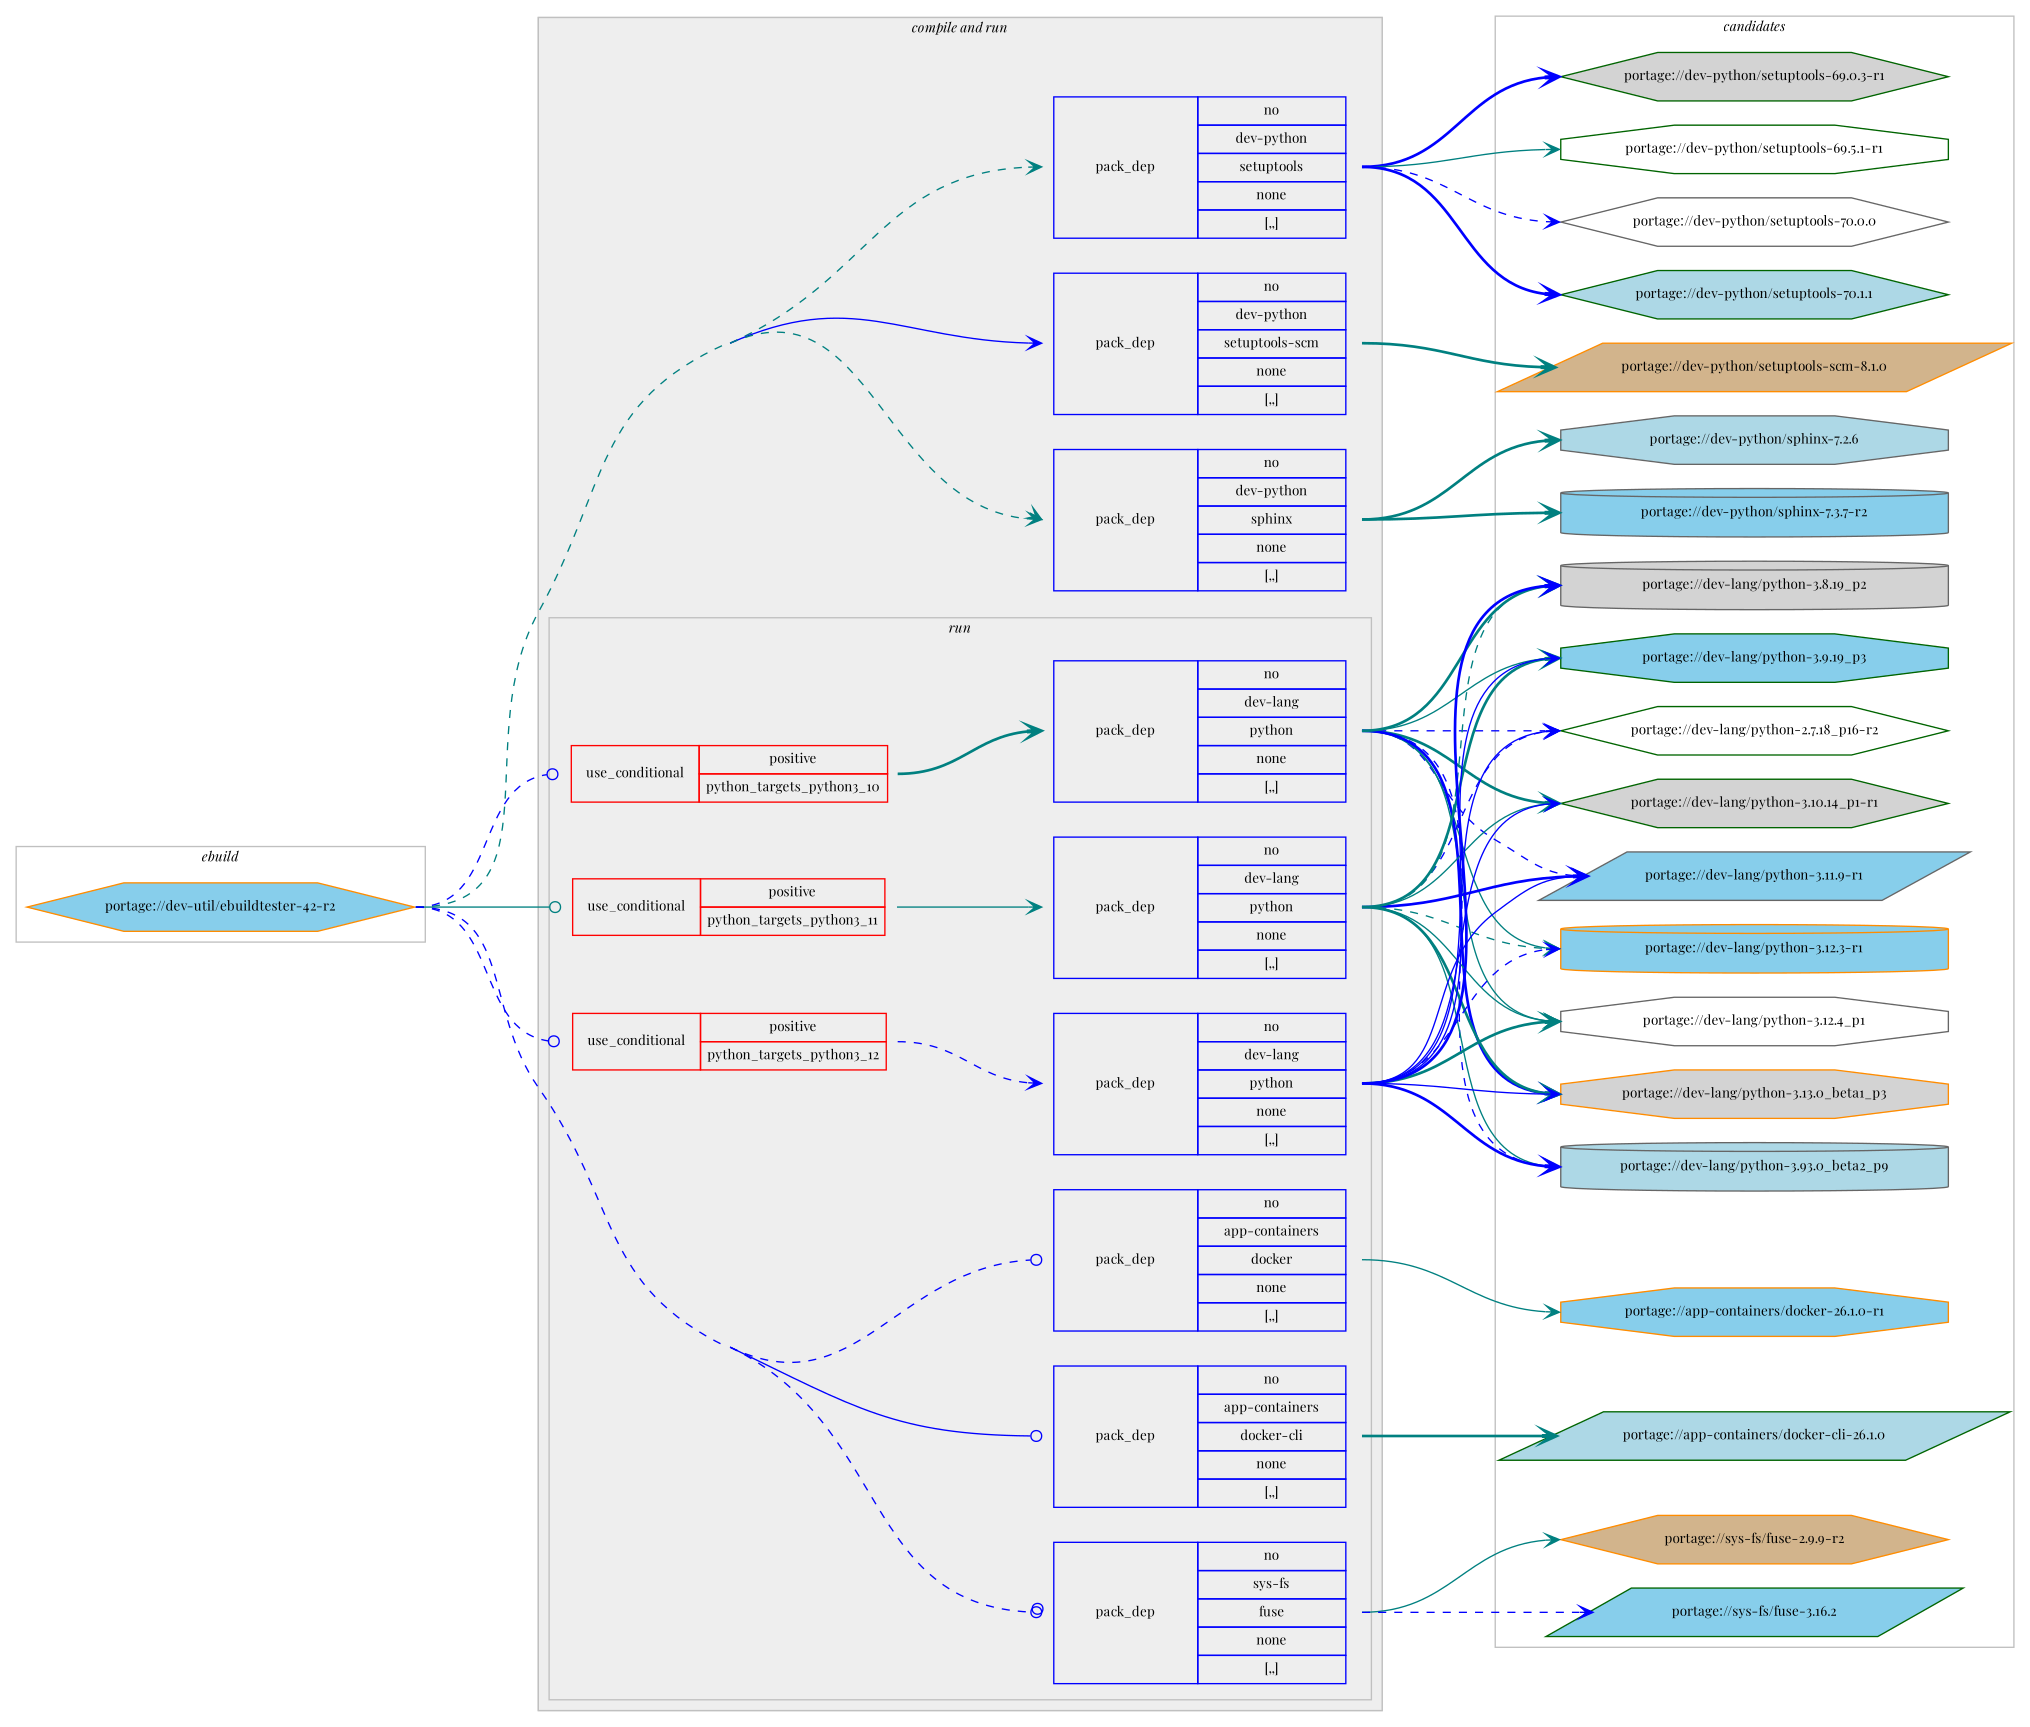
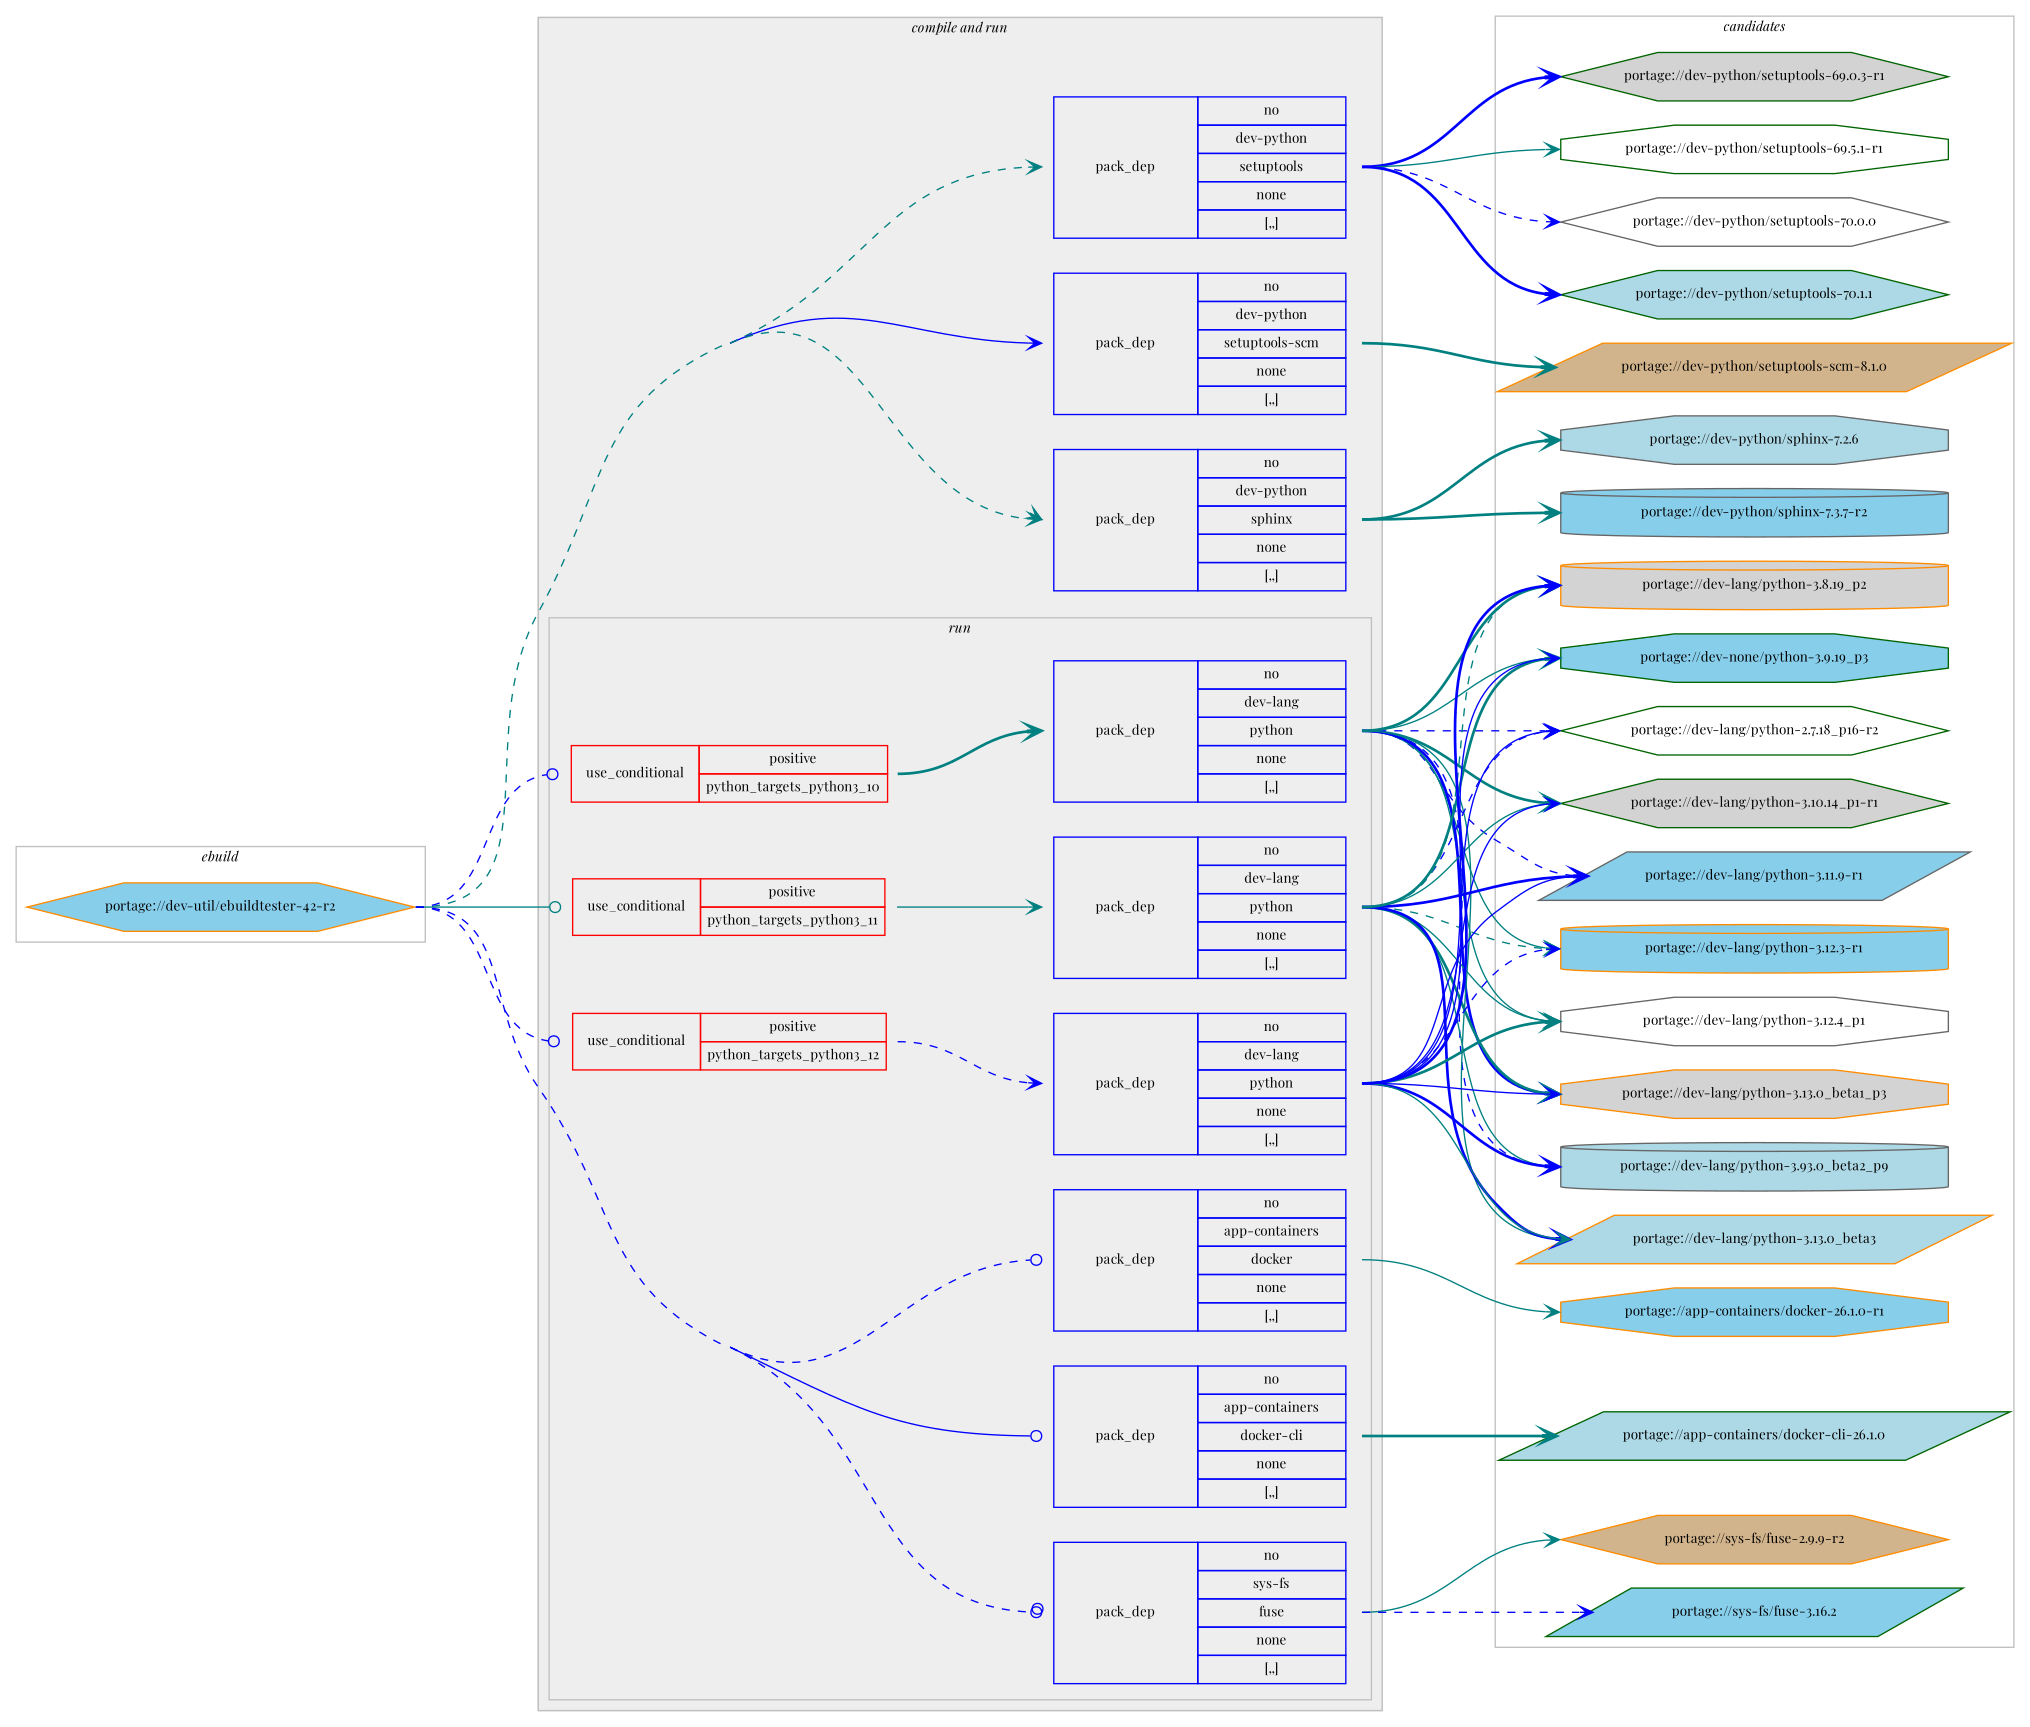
(1755, 585) -> (1755, 585)
(1755, 658) -> (1755, 658)
none -> (1755, 1240)
